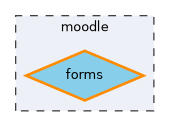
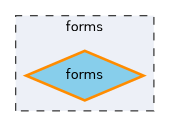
(85, 28) -> (85, 28)
